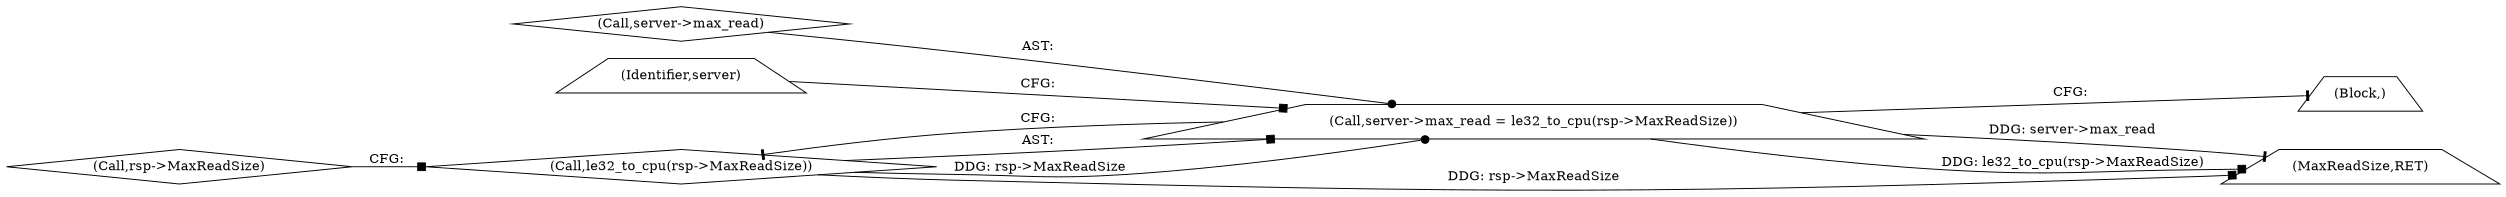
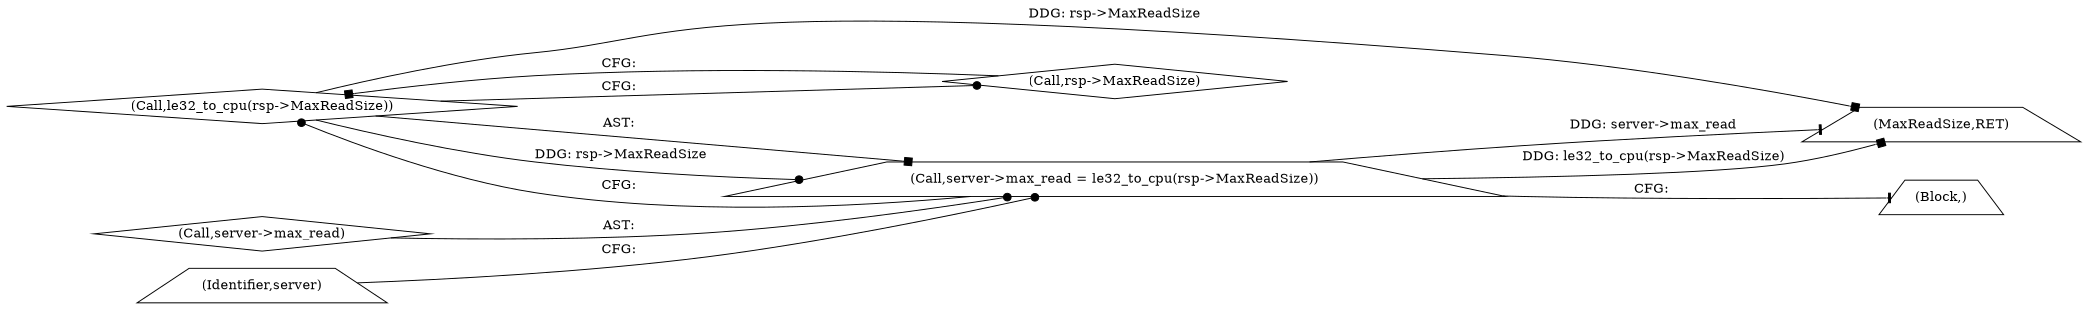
none -> (707, 93)
(1033, 95) -> (697, 258)
(994, 131) -> (633, 203)
